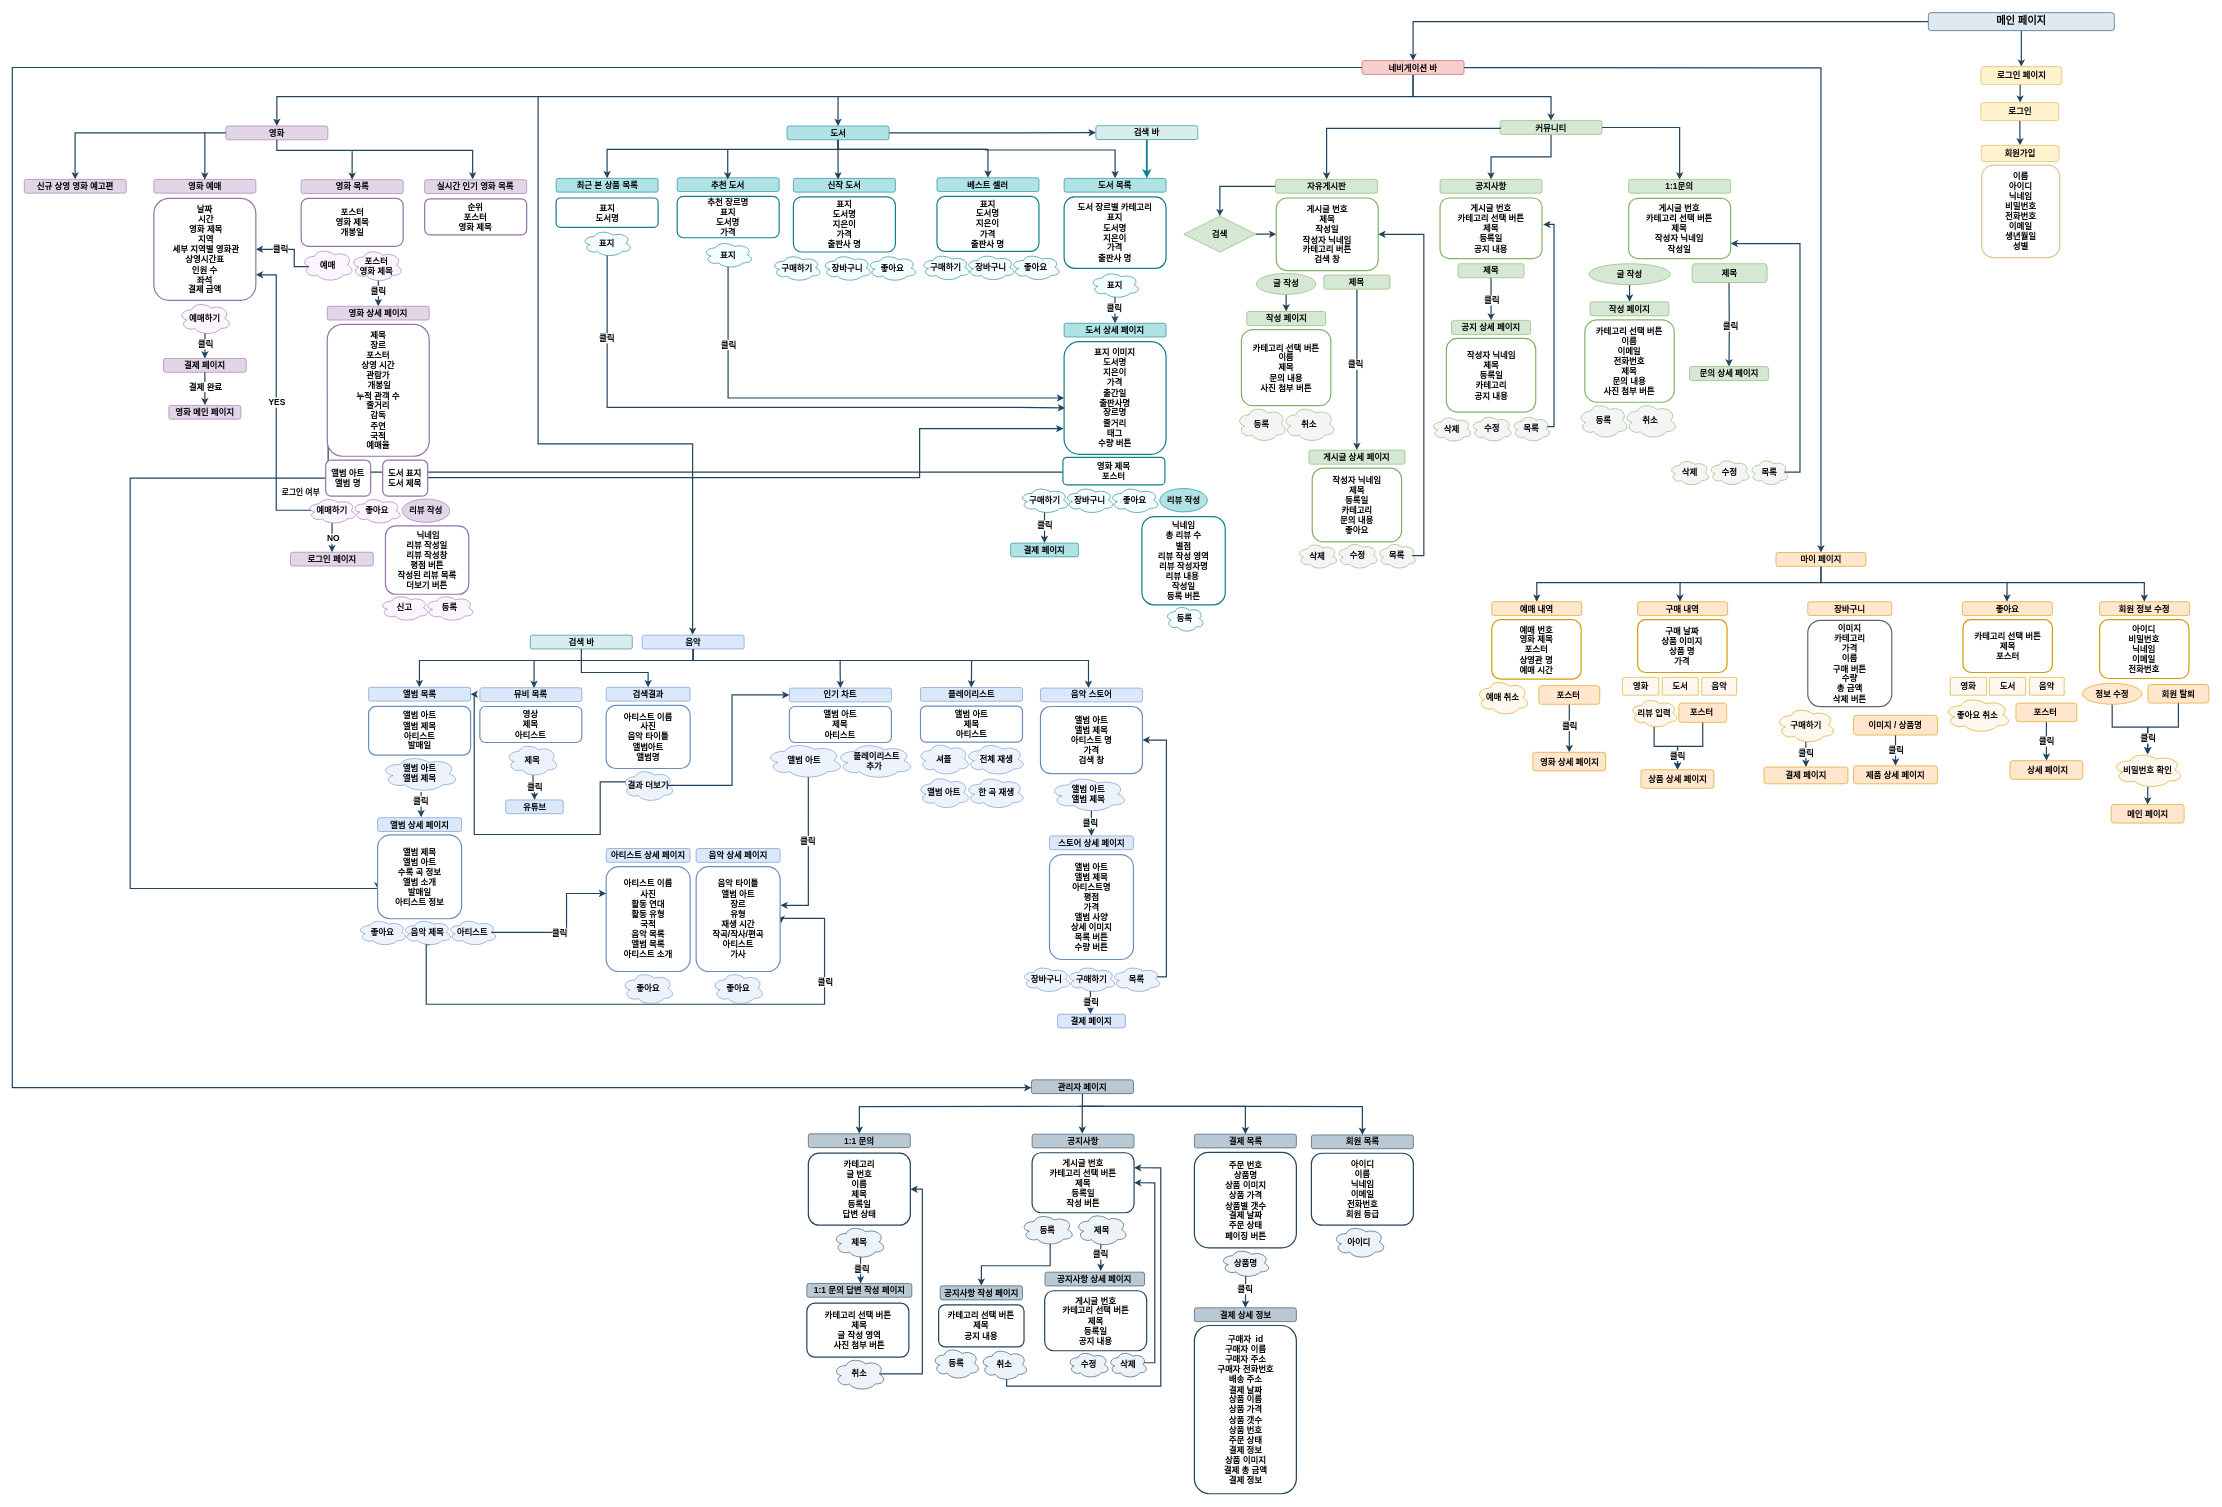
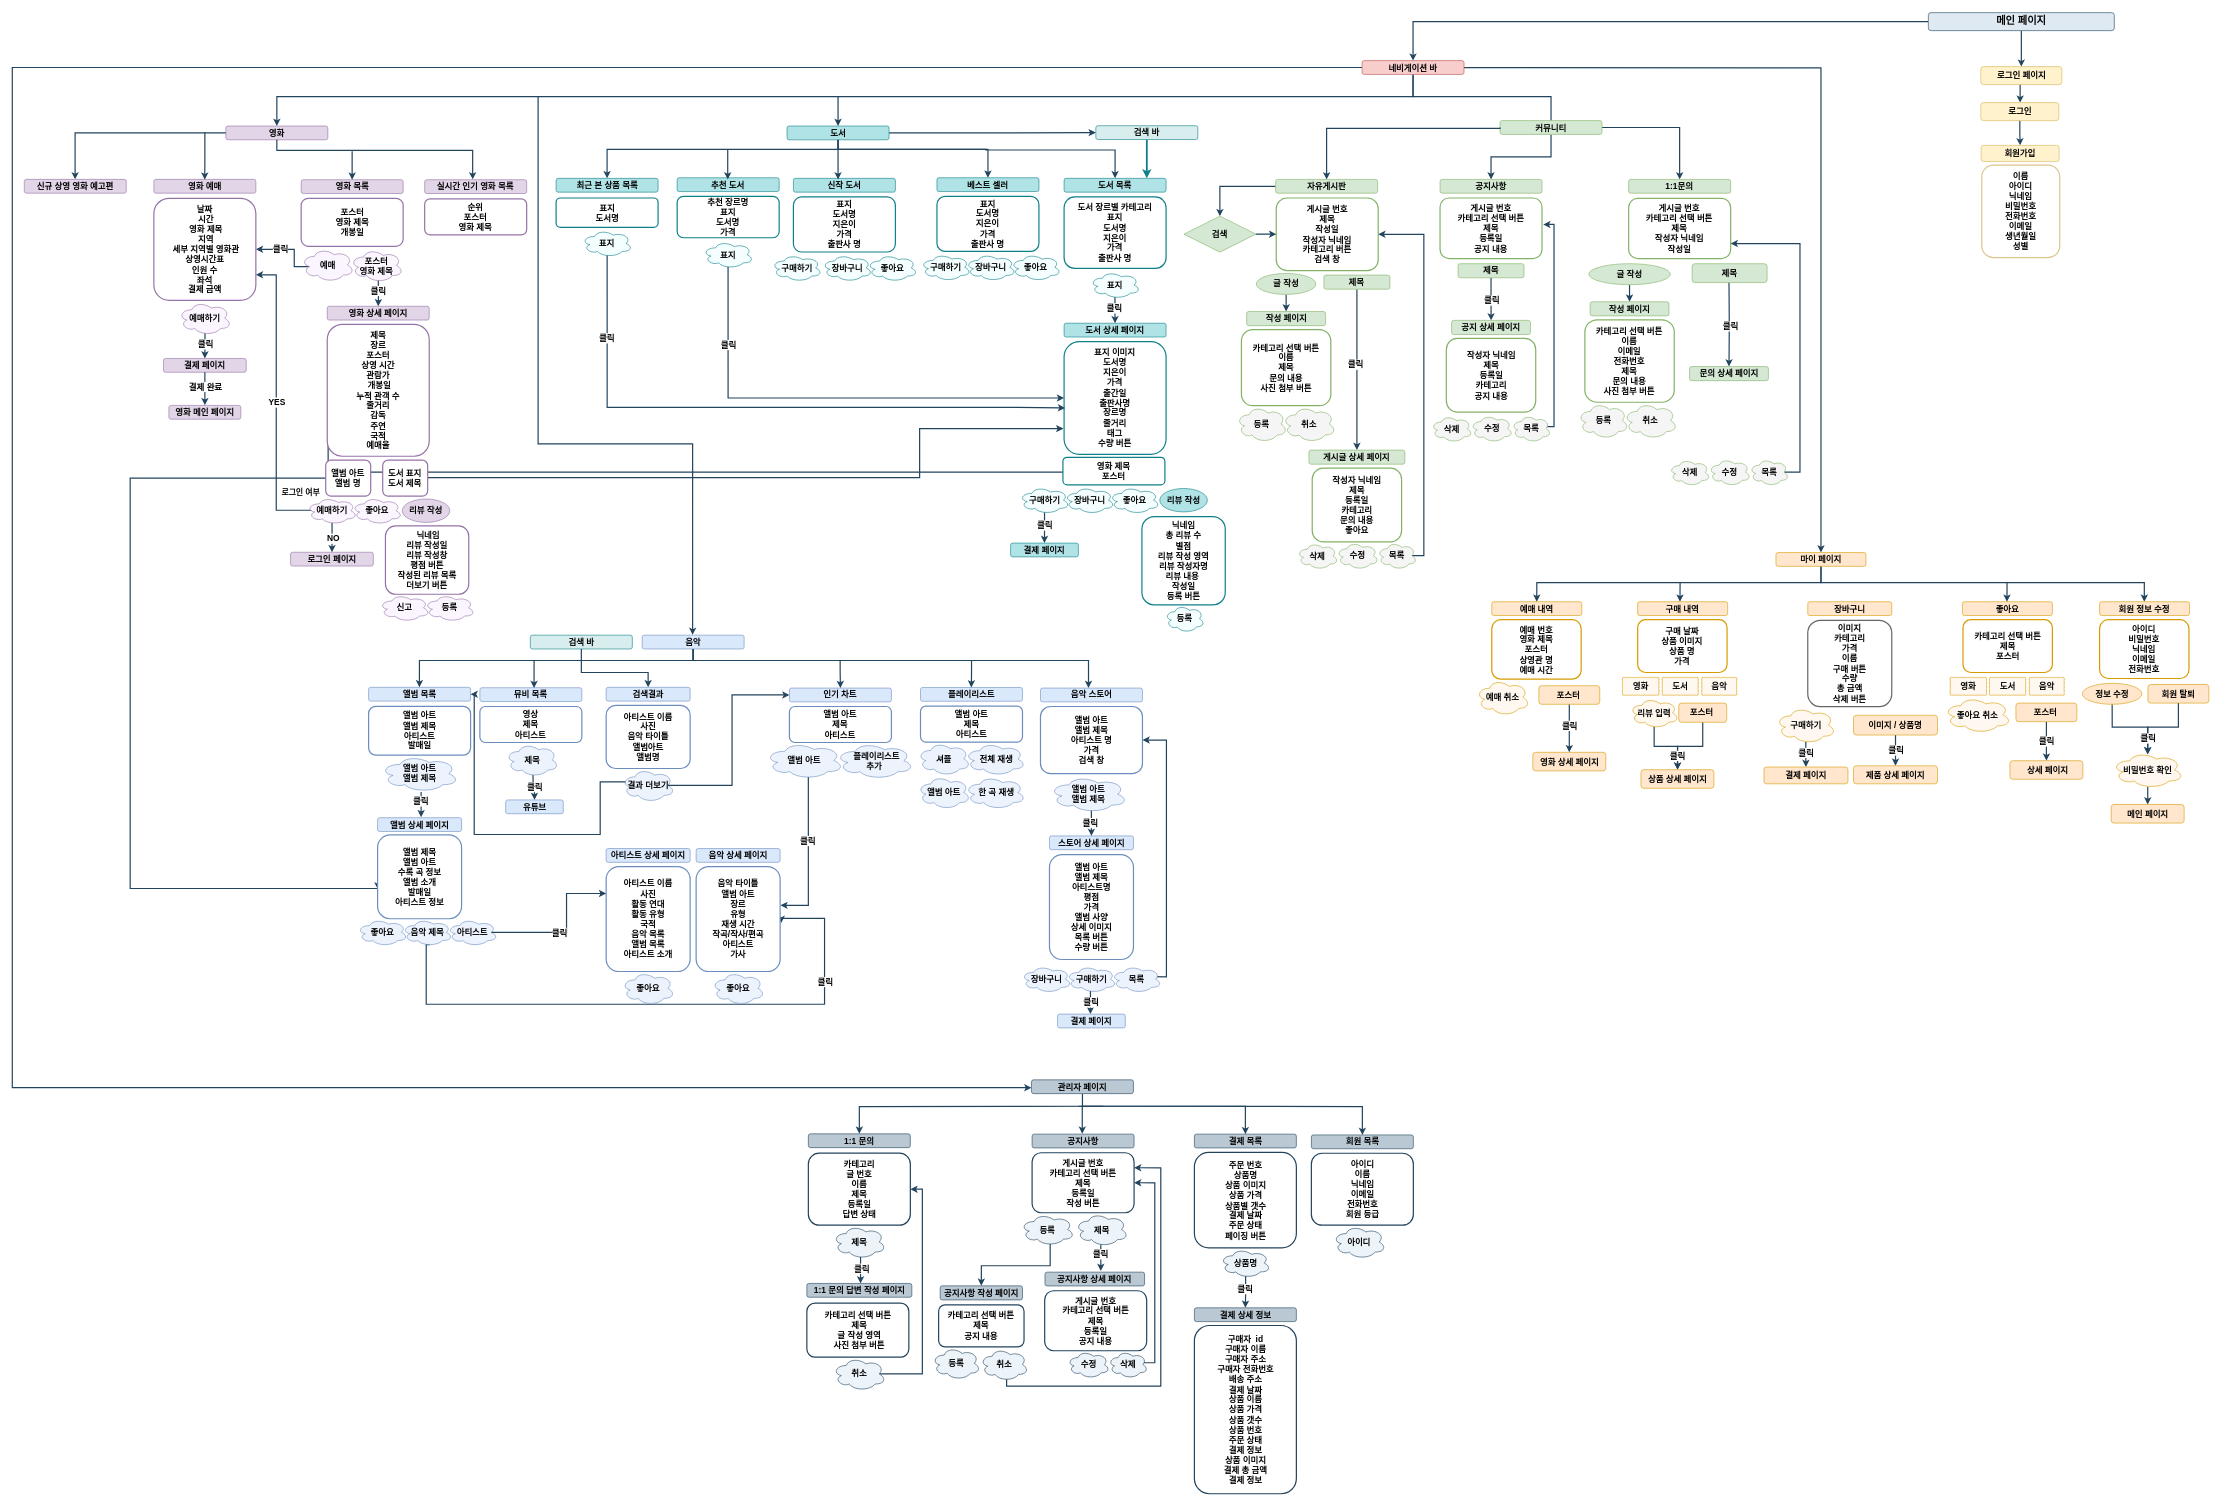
(1551, 113) -> (1551, 115)
